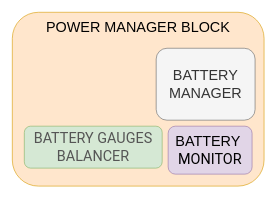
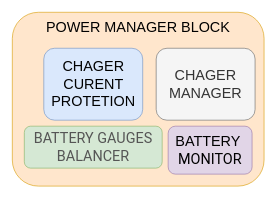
none -> (93, 84)
(206, 84) -> (206, 84)
